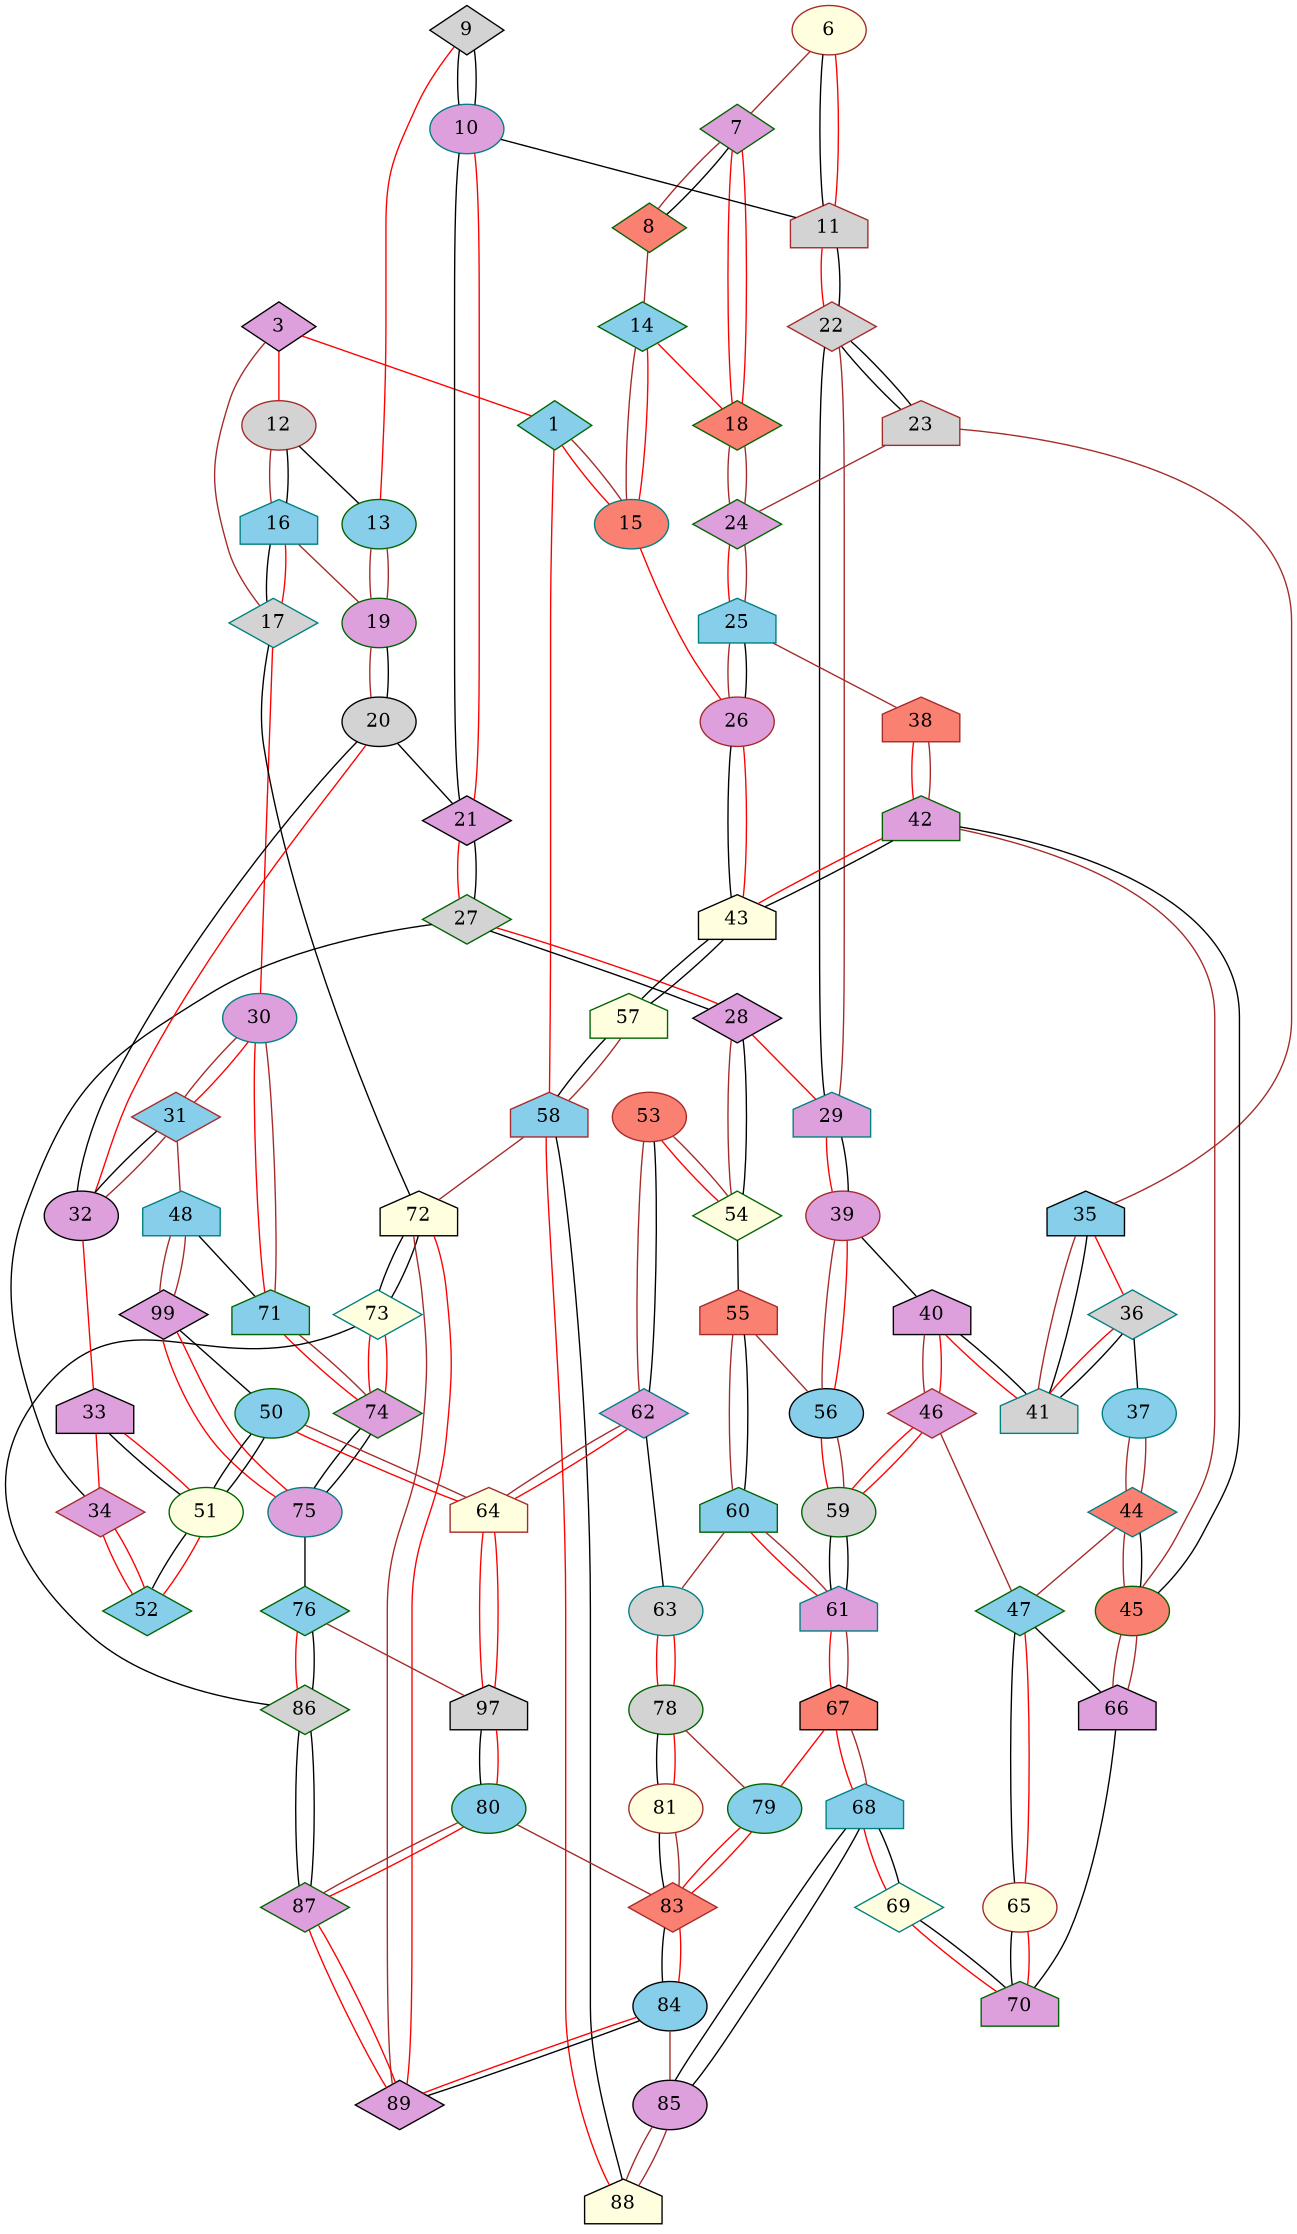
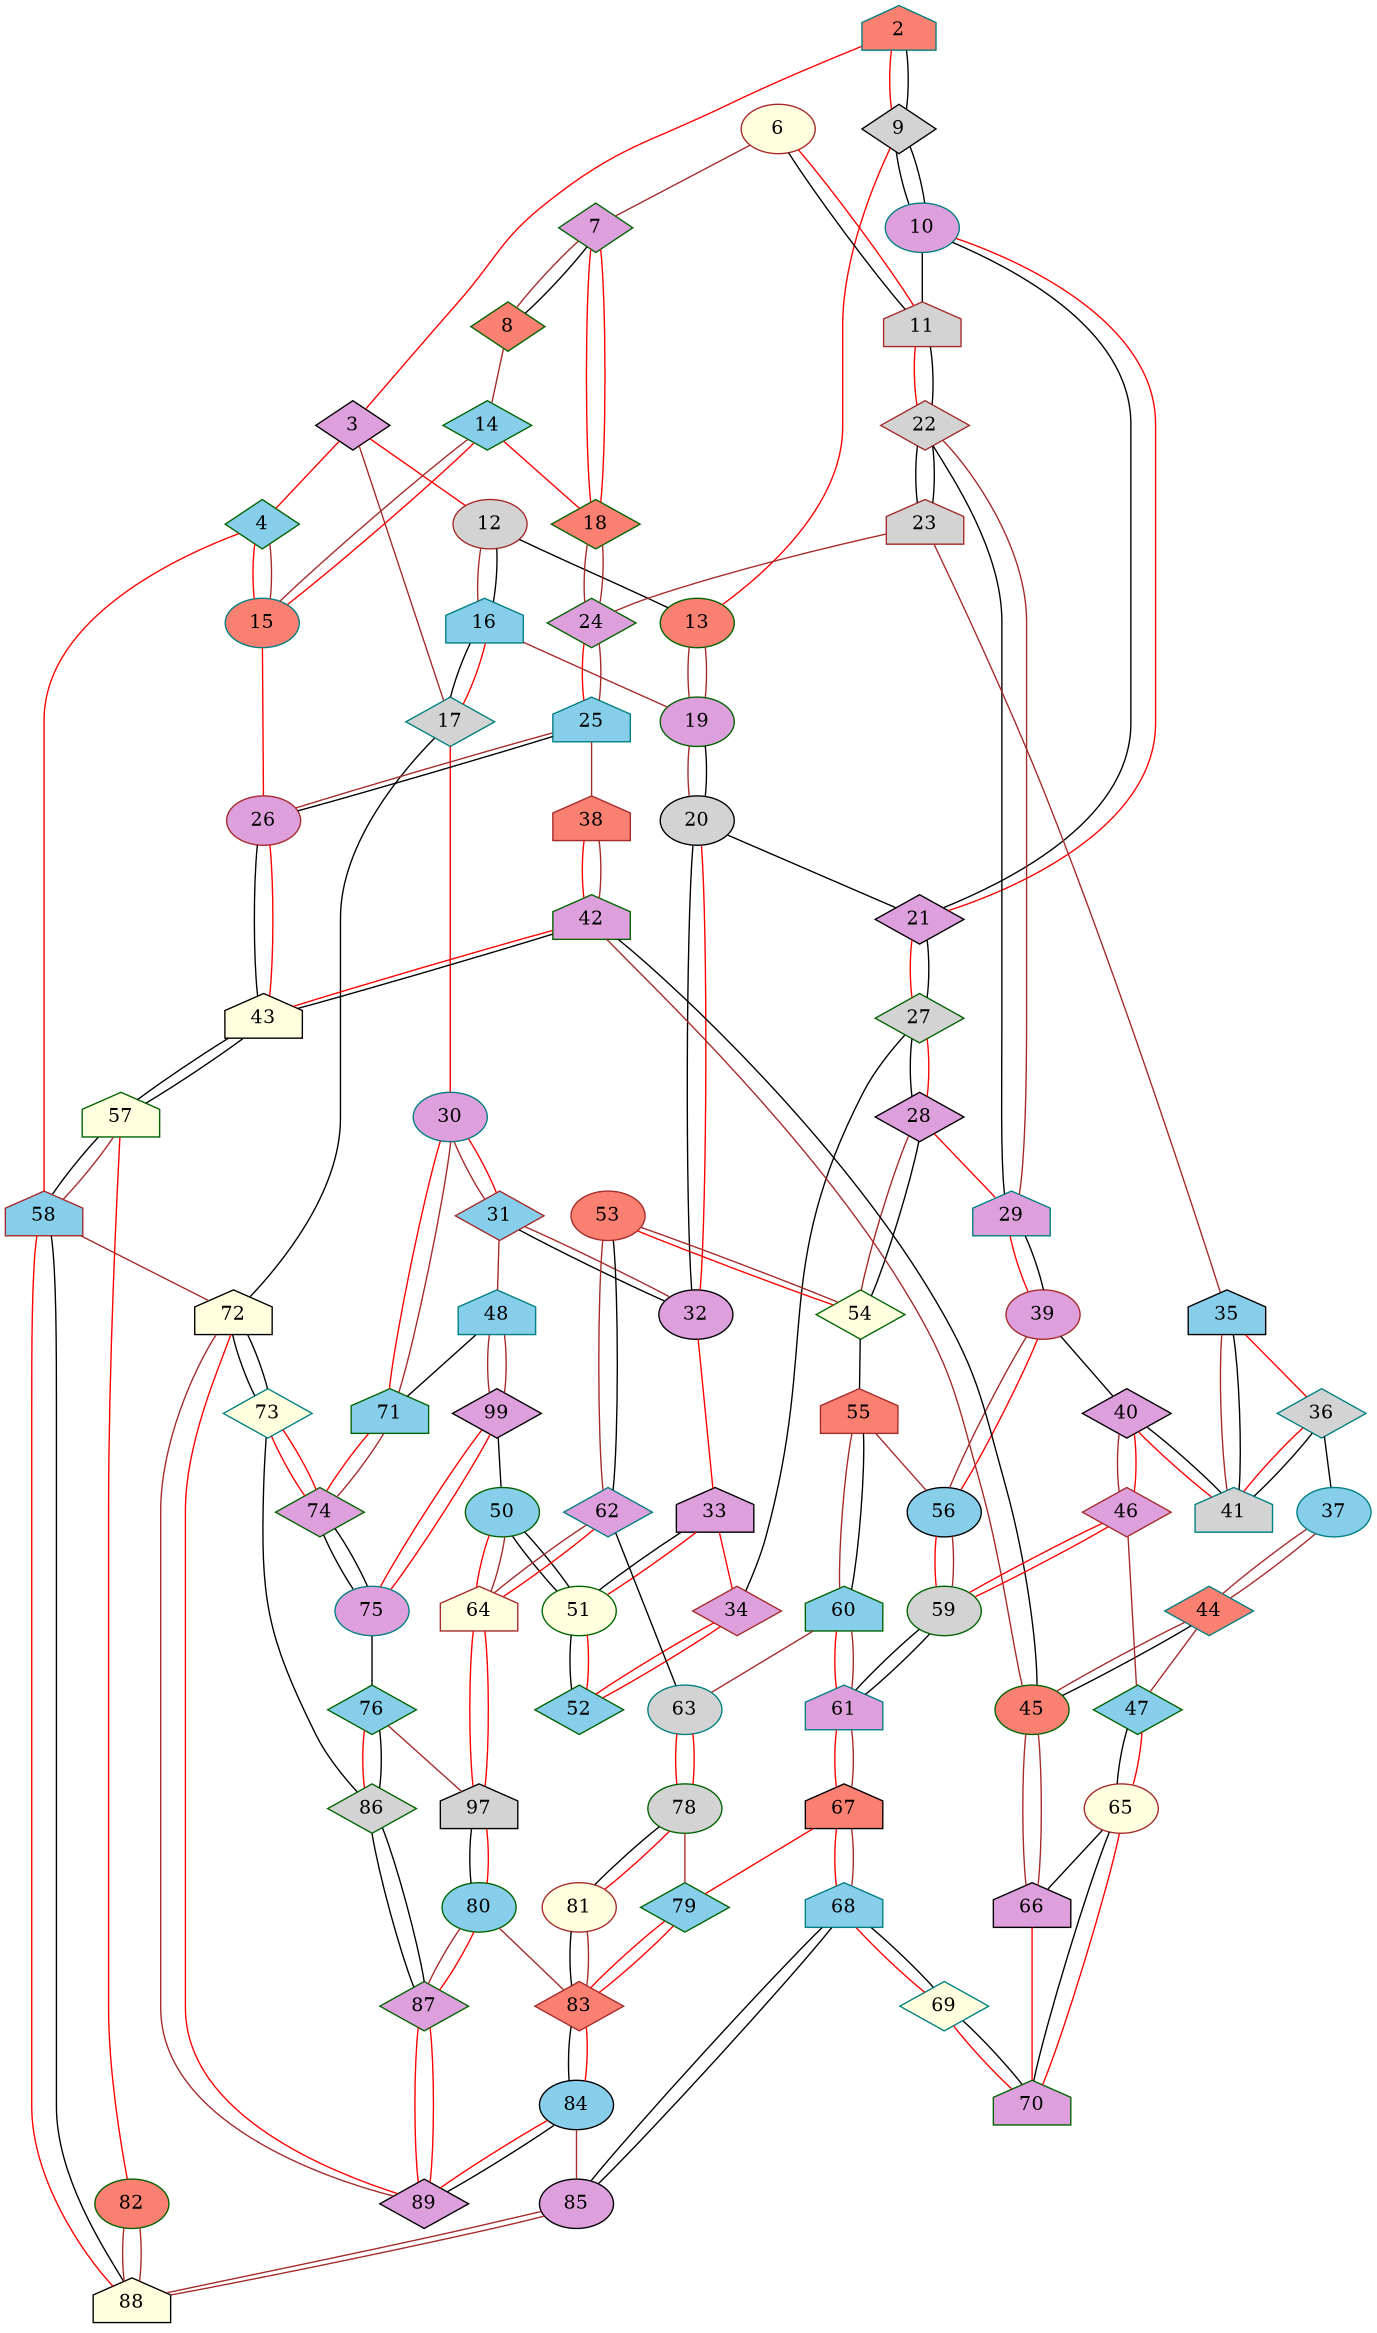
none -> (899, 30)
(555, 425) -> (262, 524)
(379, 524) -> (697, 623)
(932, 1315) -> (1127, 1413)
(1068, 1660) -> (1075, 1860)
(765, 1809) -> (685, 1907)
(1092, 1865) -> (1032, 2004)
none -> (132, 2204)
